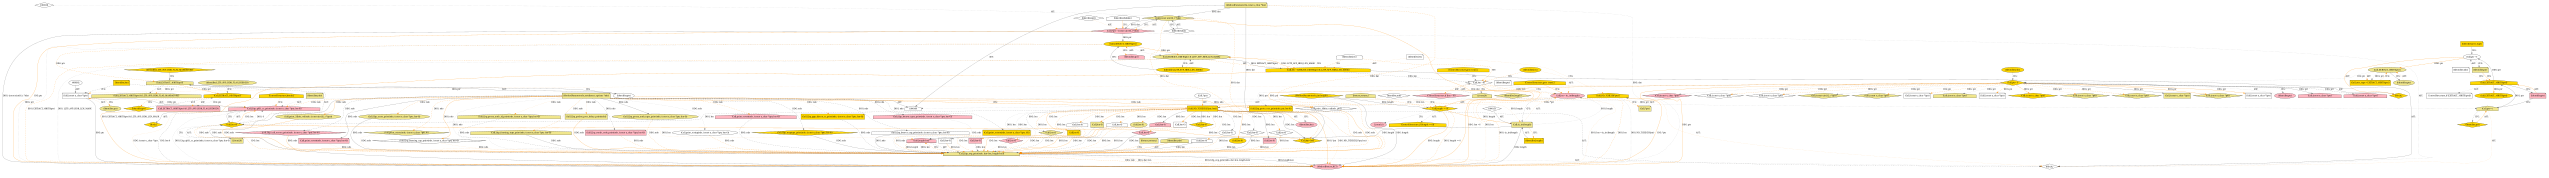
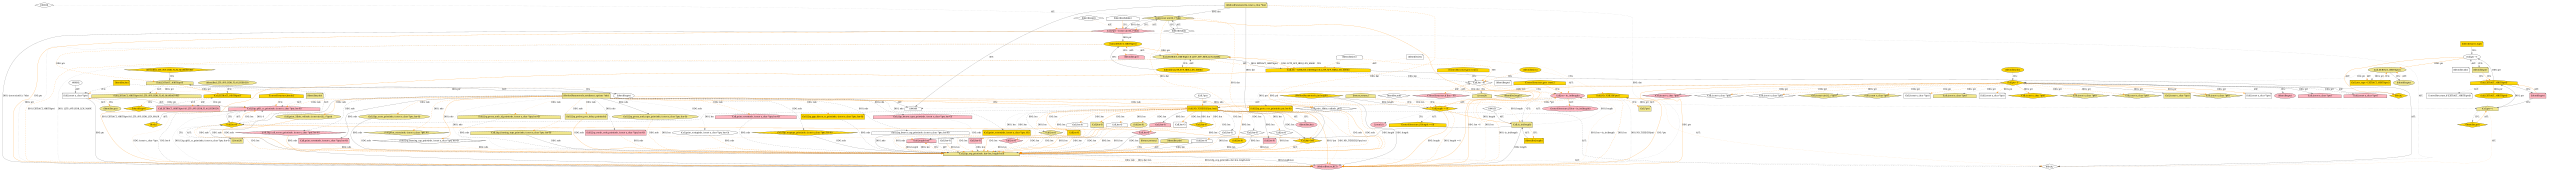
none -> (1570, 109)
none -> (1163, 152)
